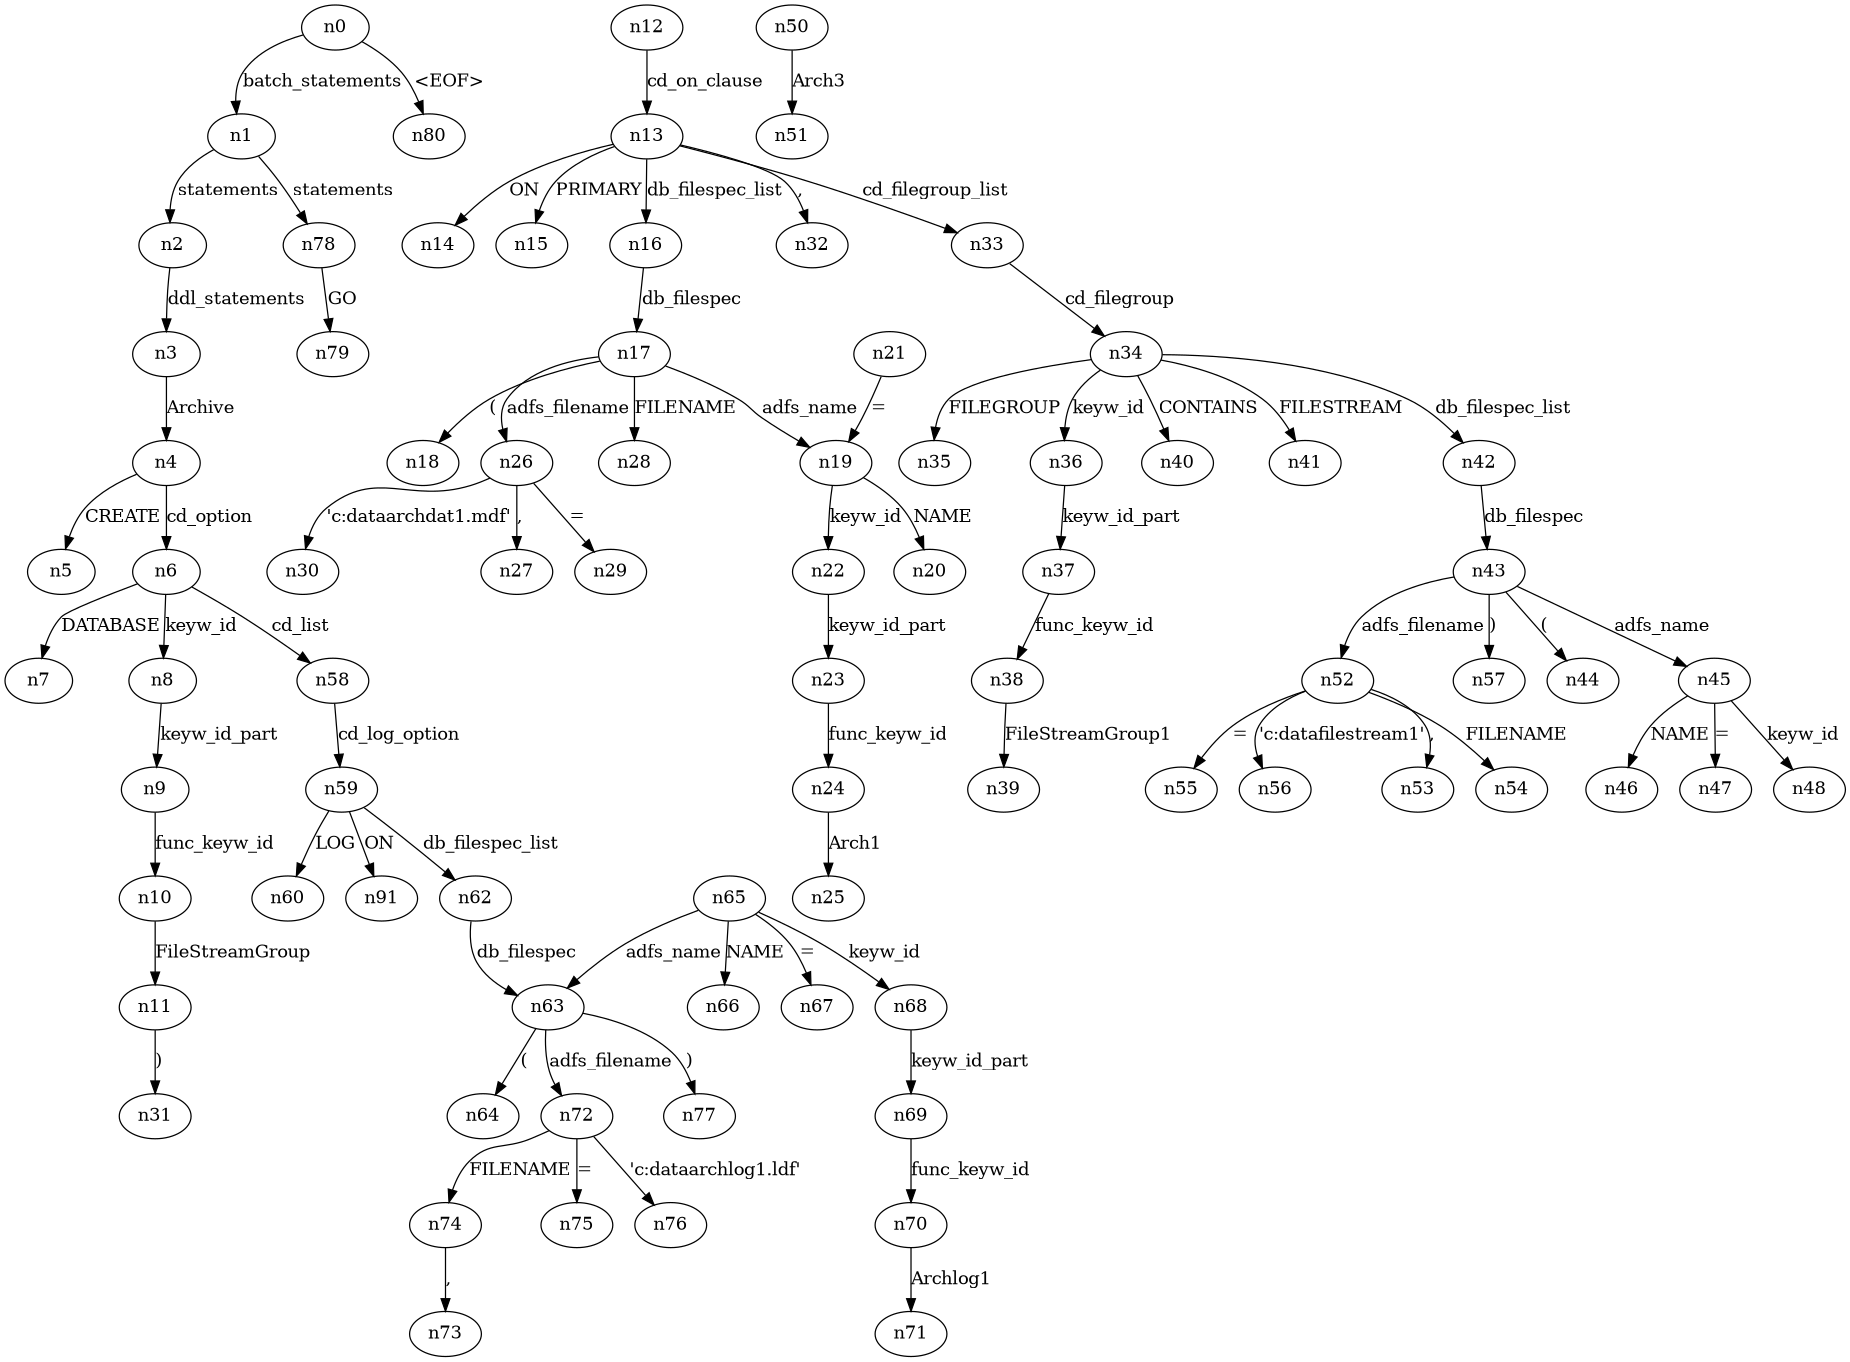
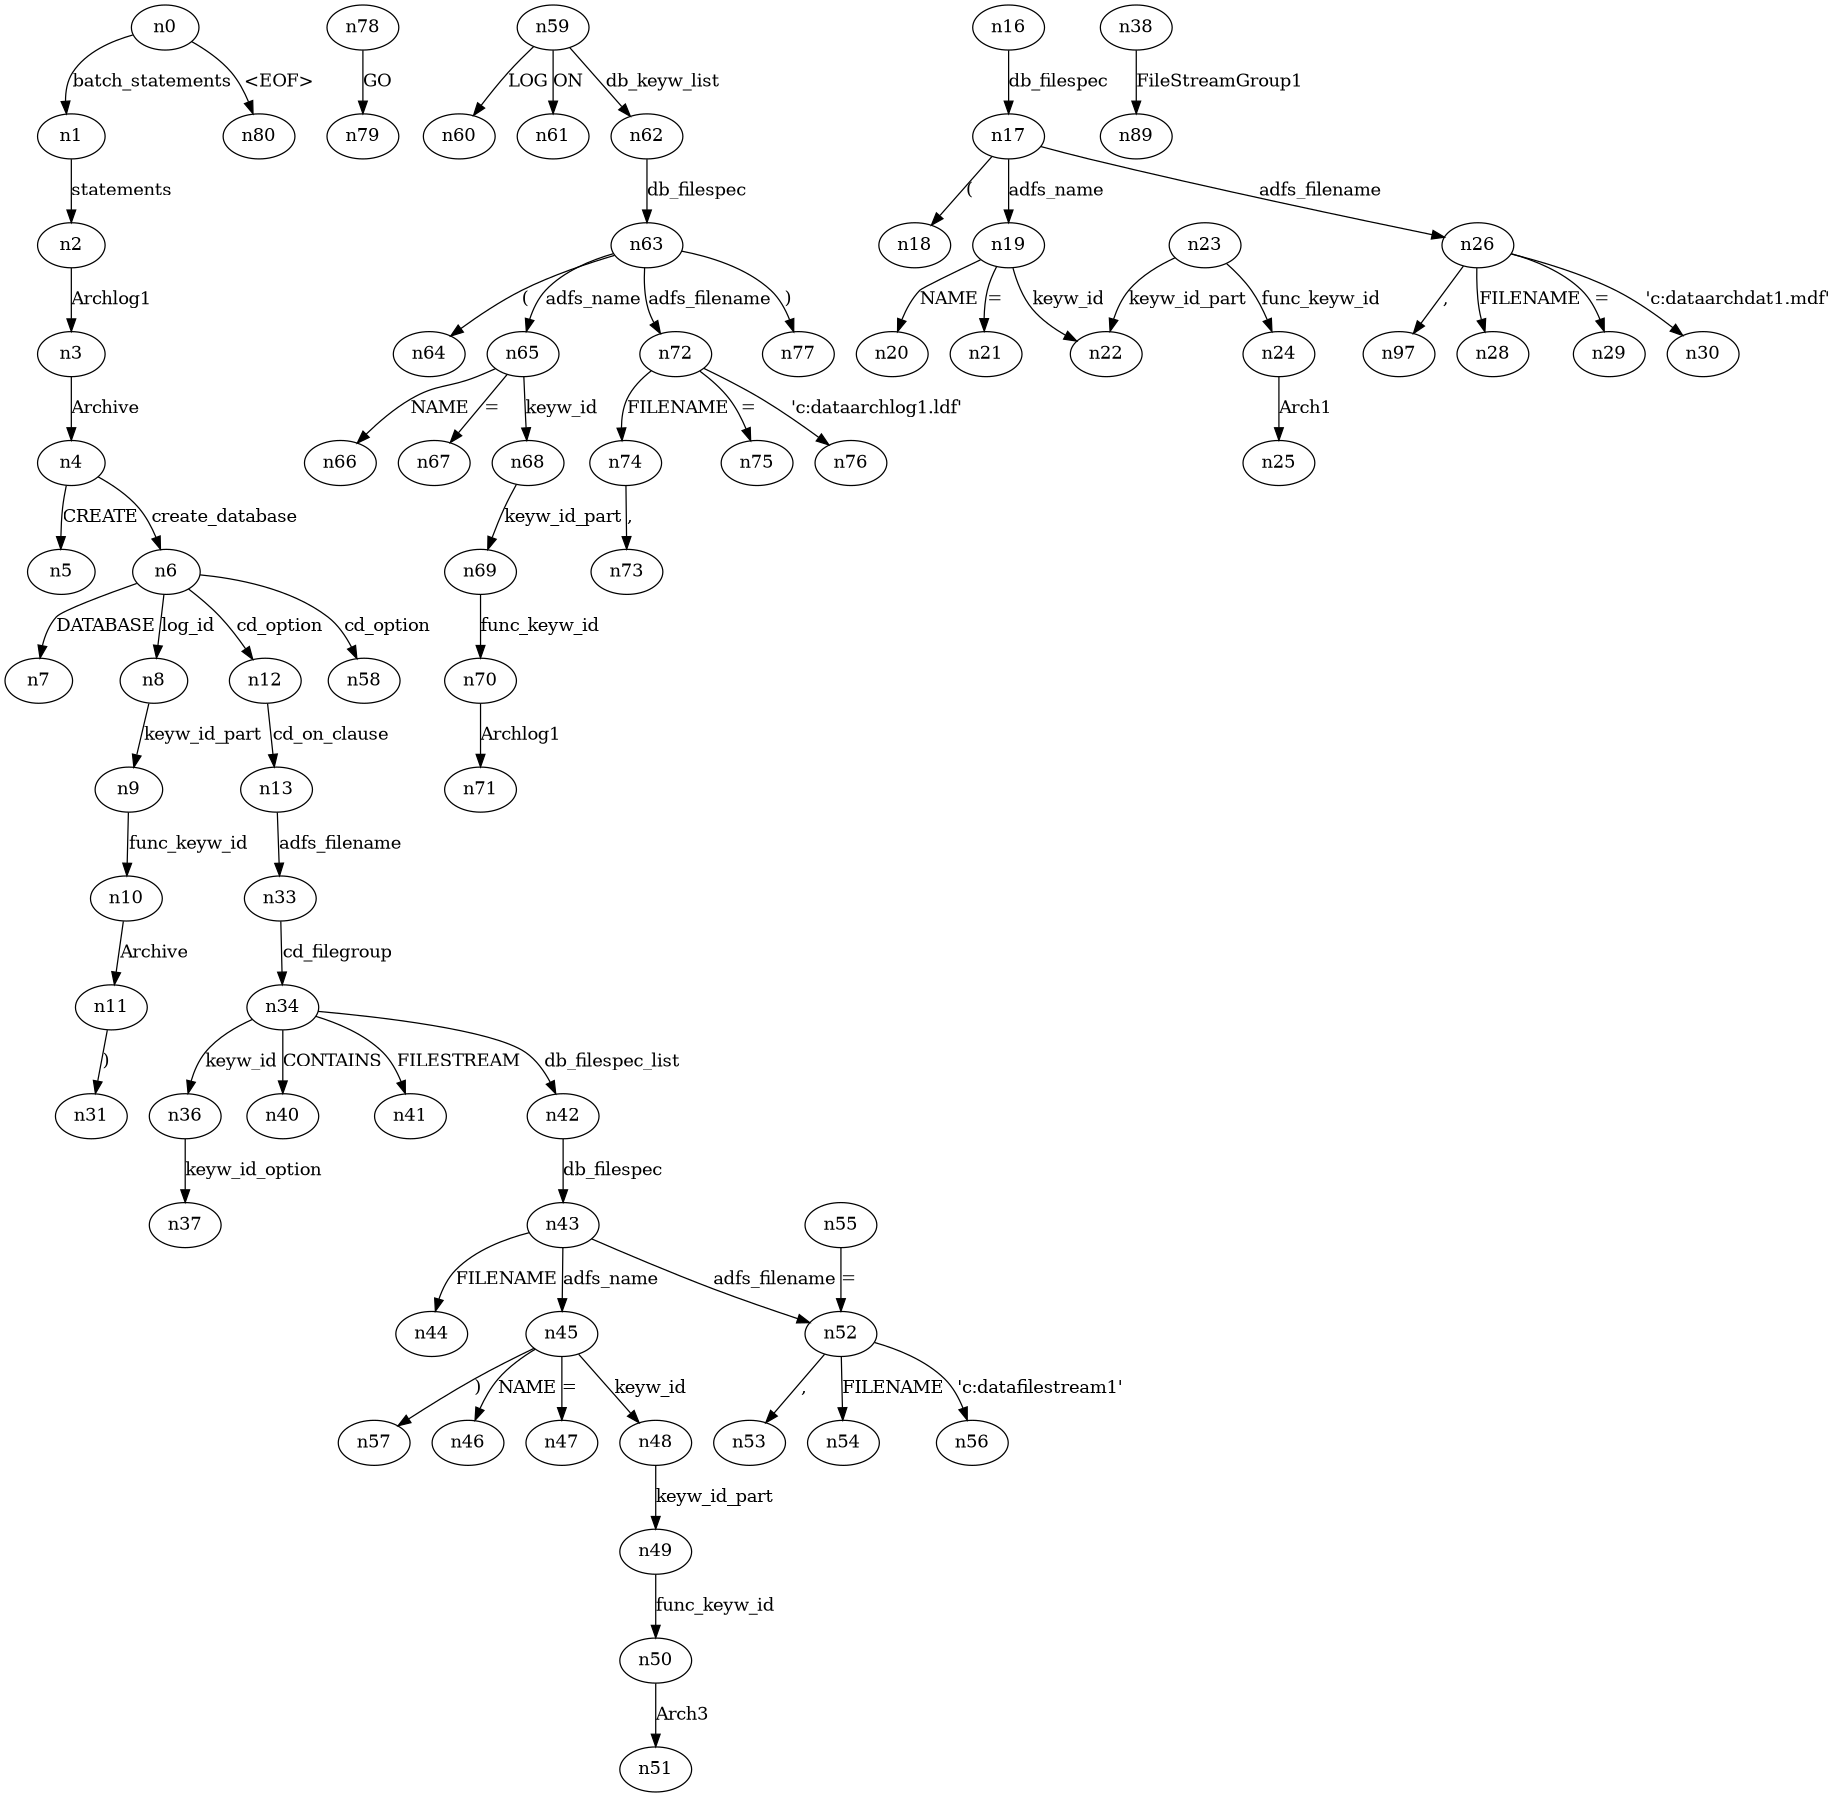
(281, 184) -> none
(646, 185) -> none
(935, 191) -> (340, 844)
(438, 245) -> none
(532, 245) -> none
(812, 245) -> none
(237, 300) -> (111, 300)
(634, 402) -> (1477, 294)
(869, 404) -> (987, 292)
(935, 463) -> none
(210, 517) -> (225, 517)
(1121, 517) -> (253, 1171)
(517, 572) -> (1399, 354)
none -> (220, 616)
(828, 620) -> (1137, 282)
(1489, 620) -> (470, 1381)
(1036, 621) -> none
(201, 626) -> (188, 626)
(300, 626) -> (387, 626)
(1544, 626) -> (507, 1280)
(1248, 716) -> (841, 1273)
(337, 729) -> none
(1004, 790) -> (1136, 136)
(491, 844) -> (663, 82)
(382, 898) -> (553, 136)
(634, 939) -> (550, 287)
(233, 953) -> (155, 953)
none -> (656, 1552)
